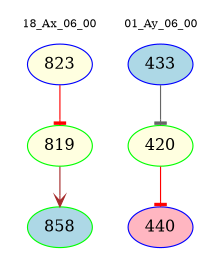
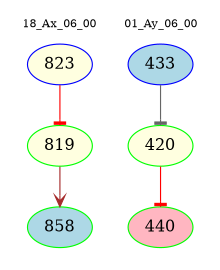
(161, 227) -> (161, 227)
